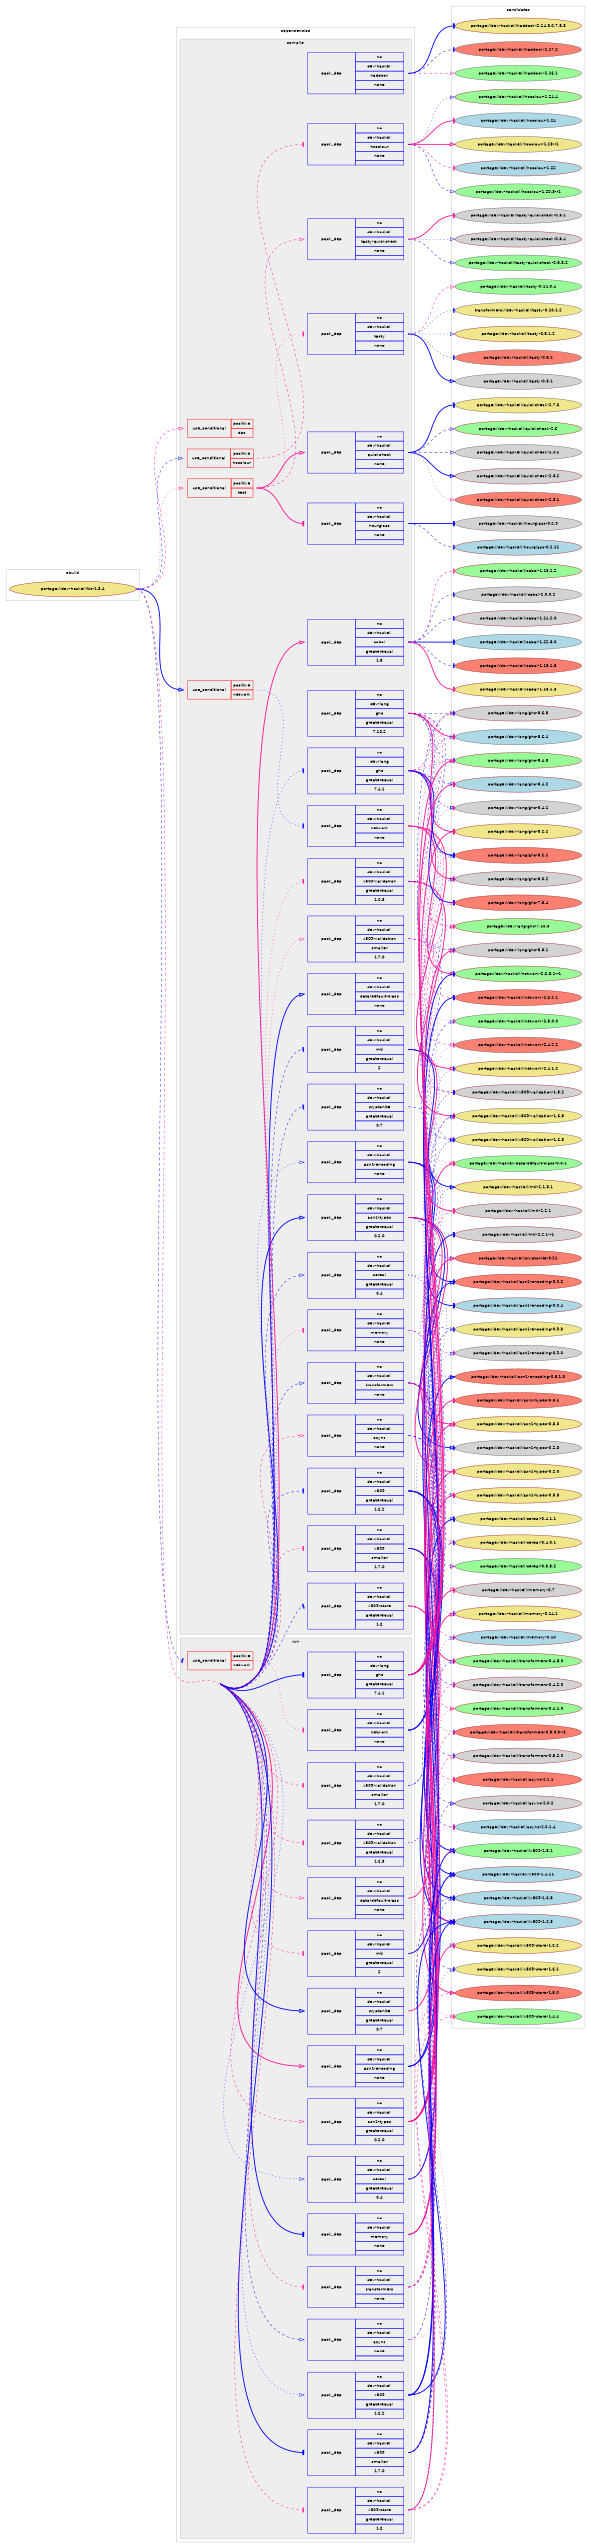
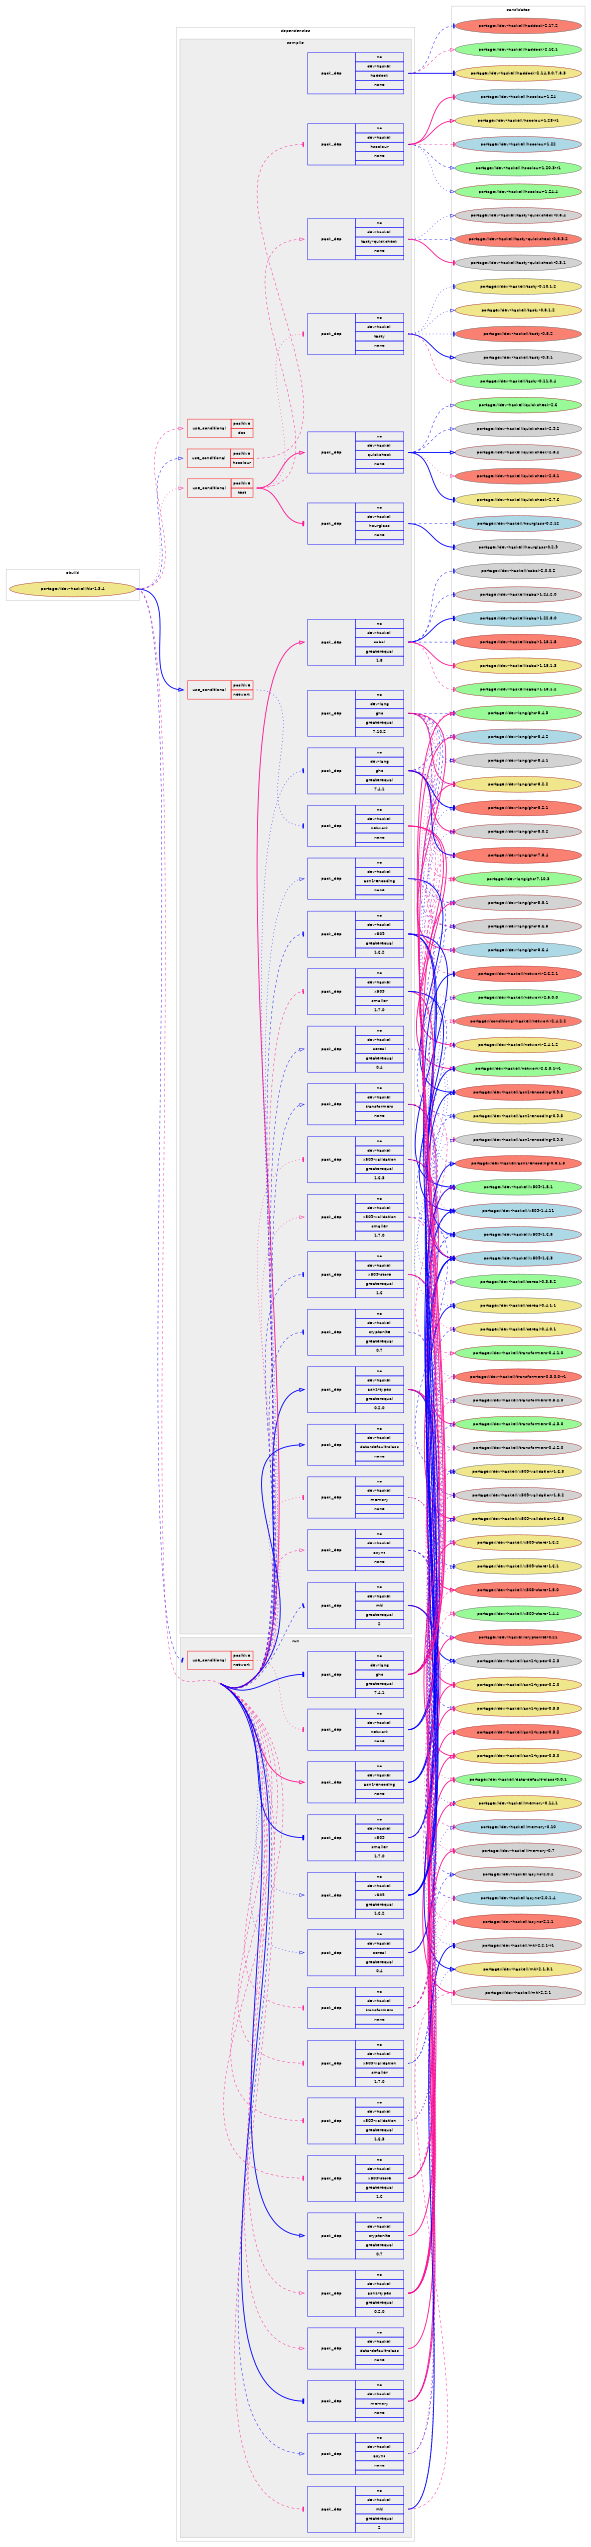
(518, 263) -> (518, 239)
(518, 310) -> (518, 287)
(518, 1045) -> (518, 1021)
(518, 1306) -> none
